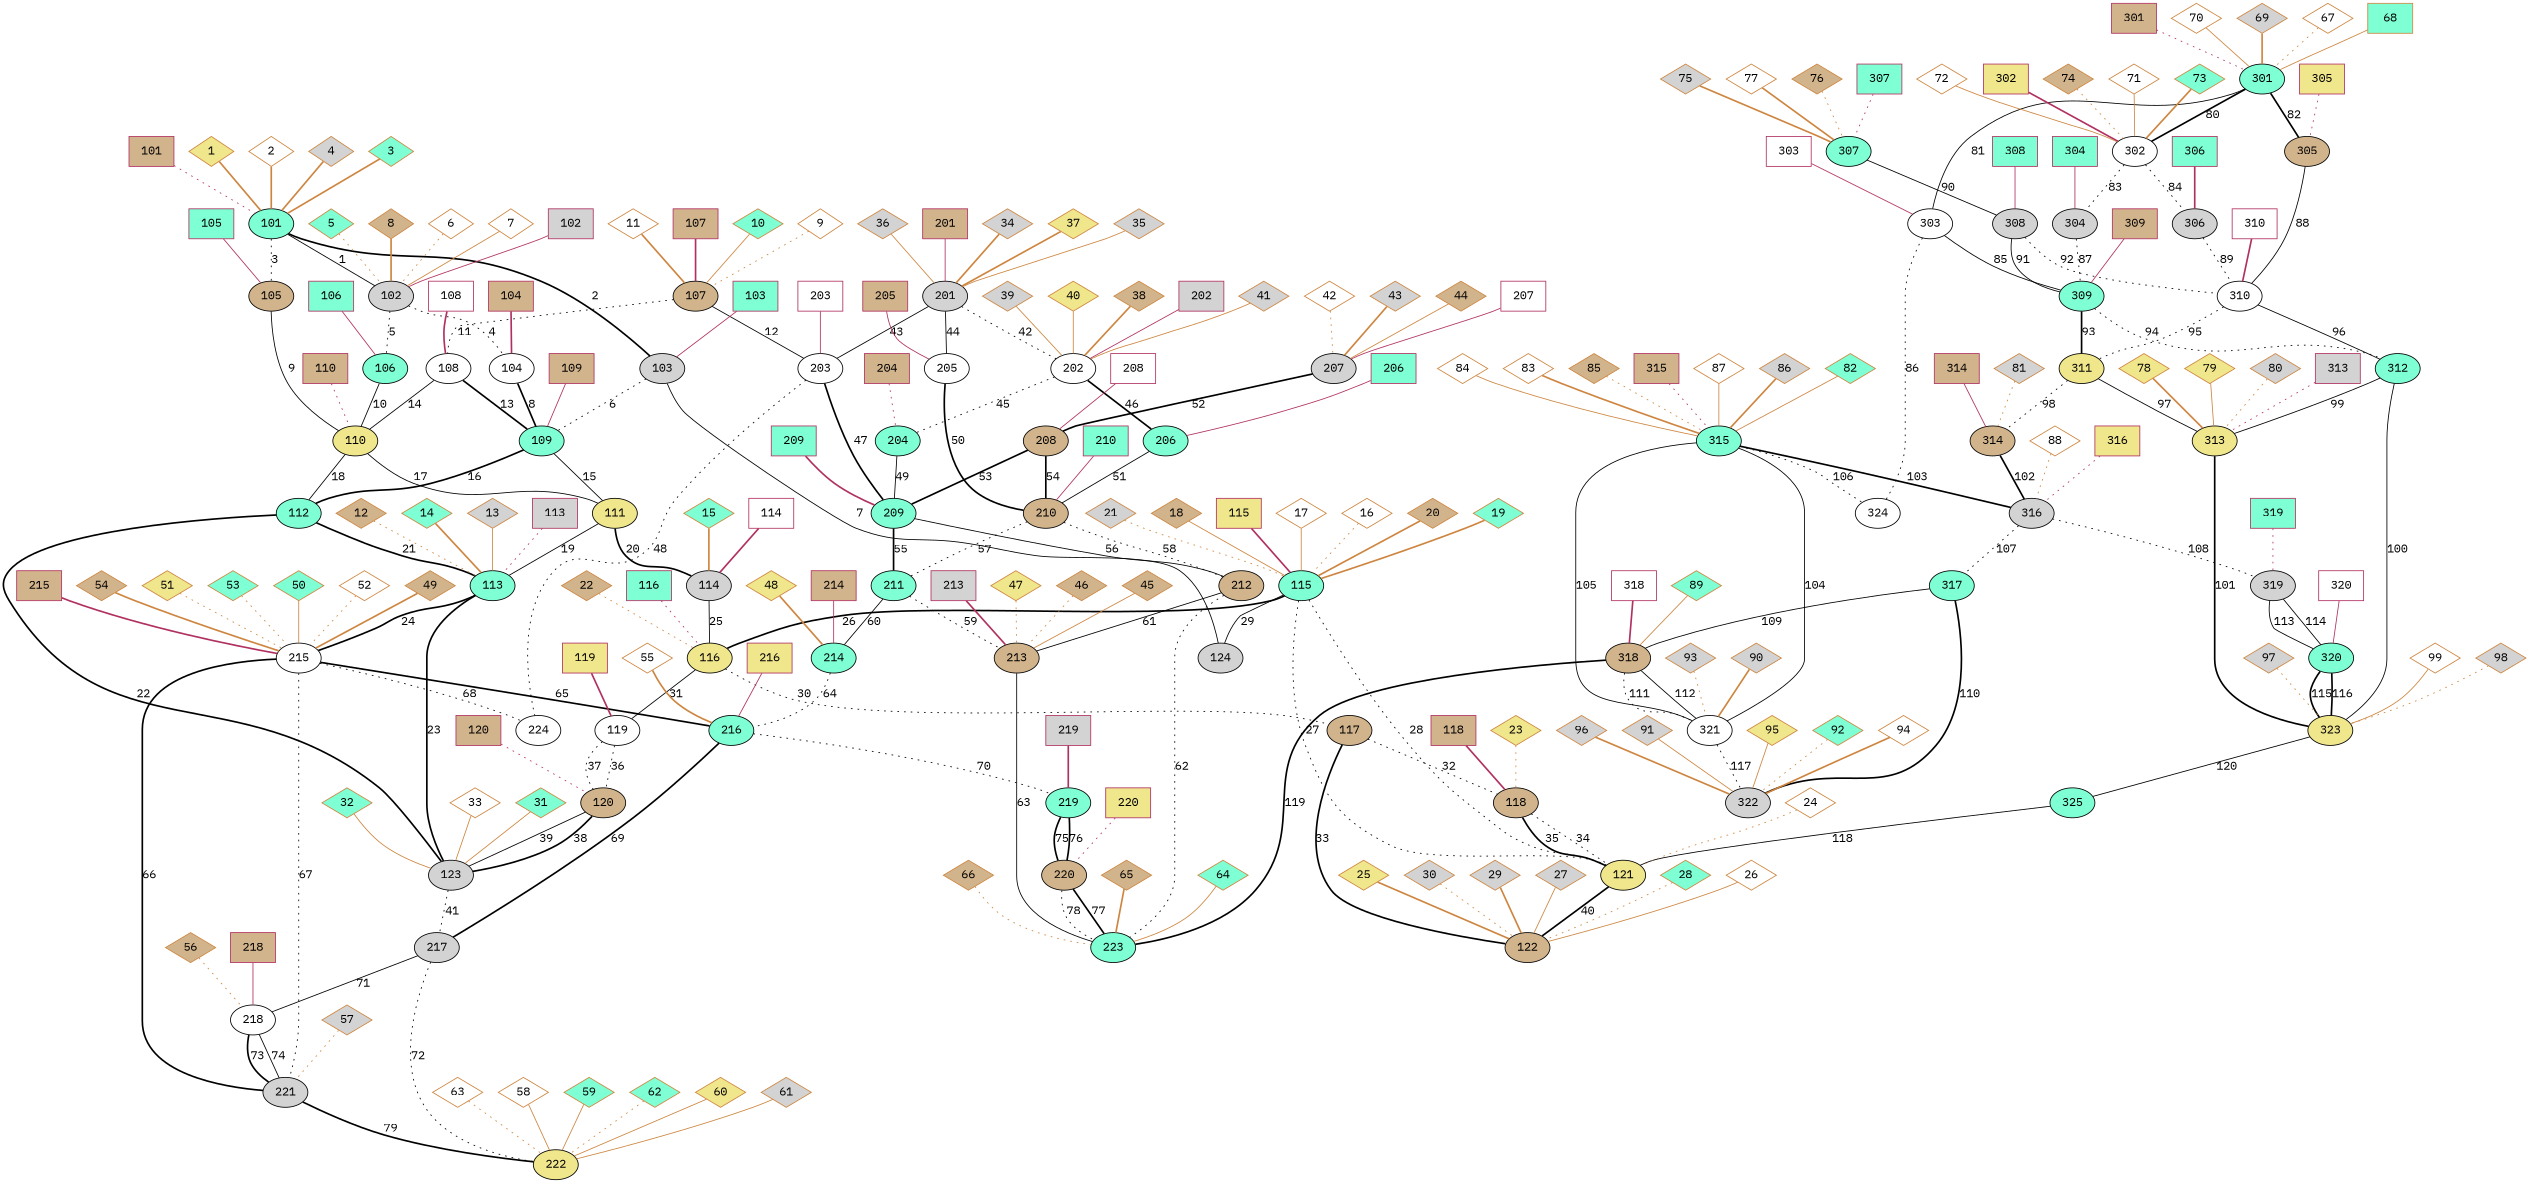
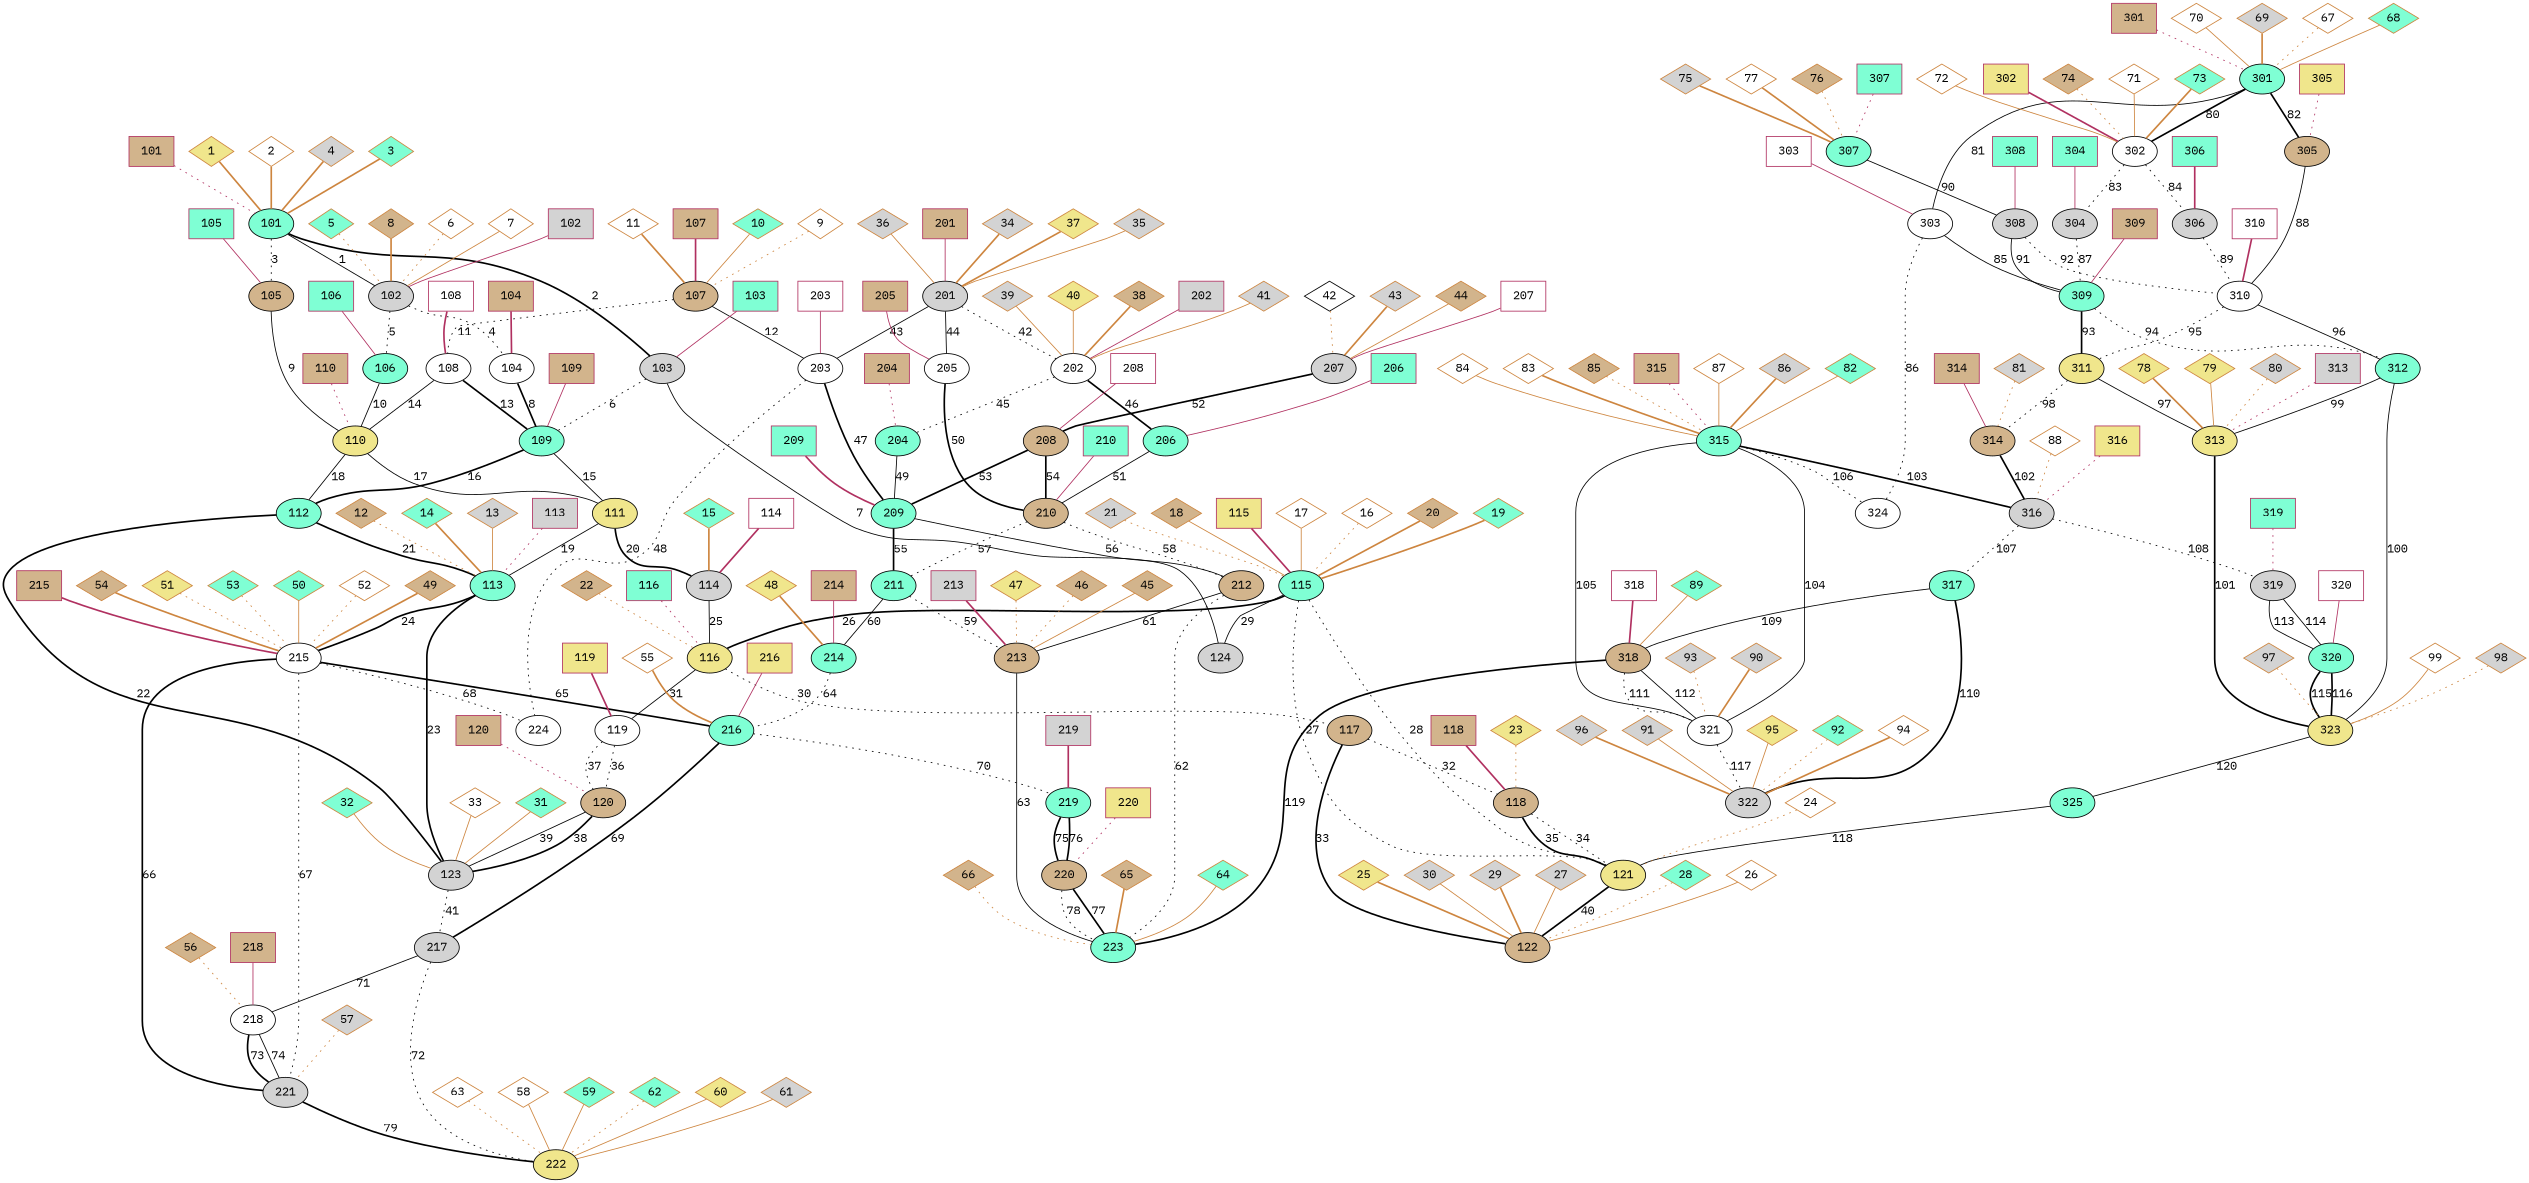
(2390, 18) -> (2394, 18)
(1330, 296) -> (1330, 296)
(1476, 910) -> (1476, 910)
